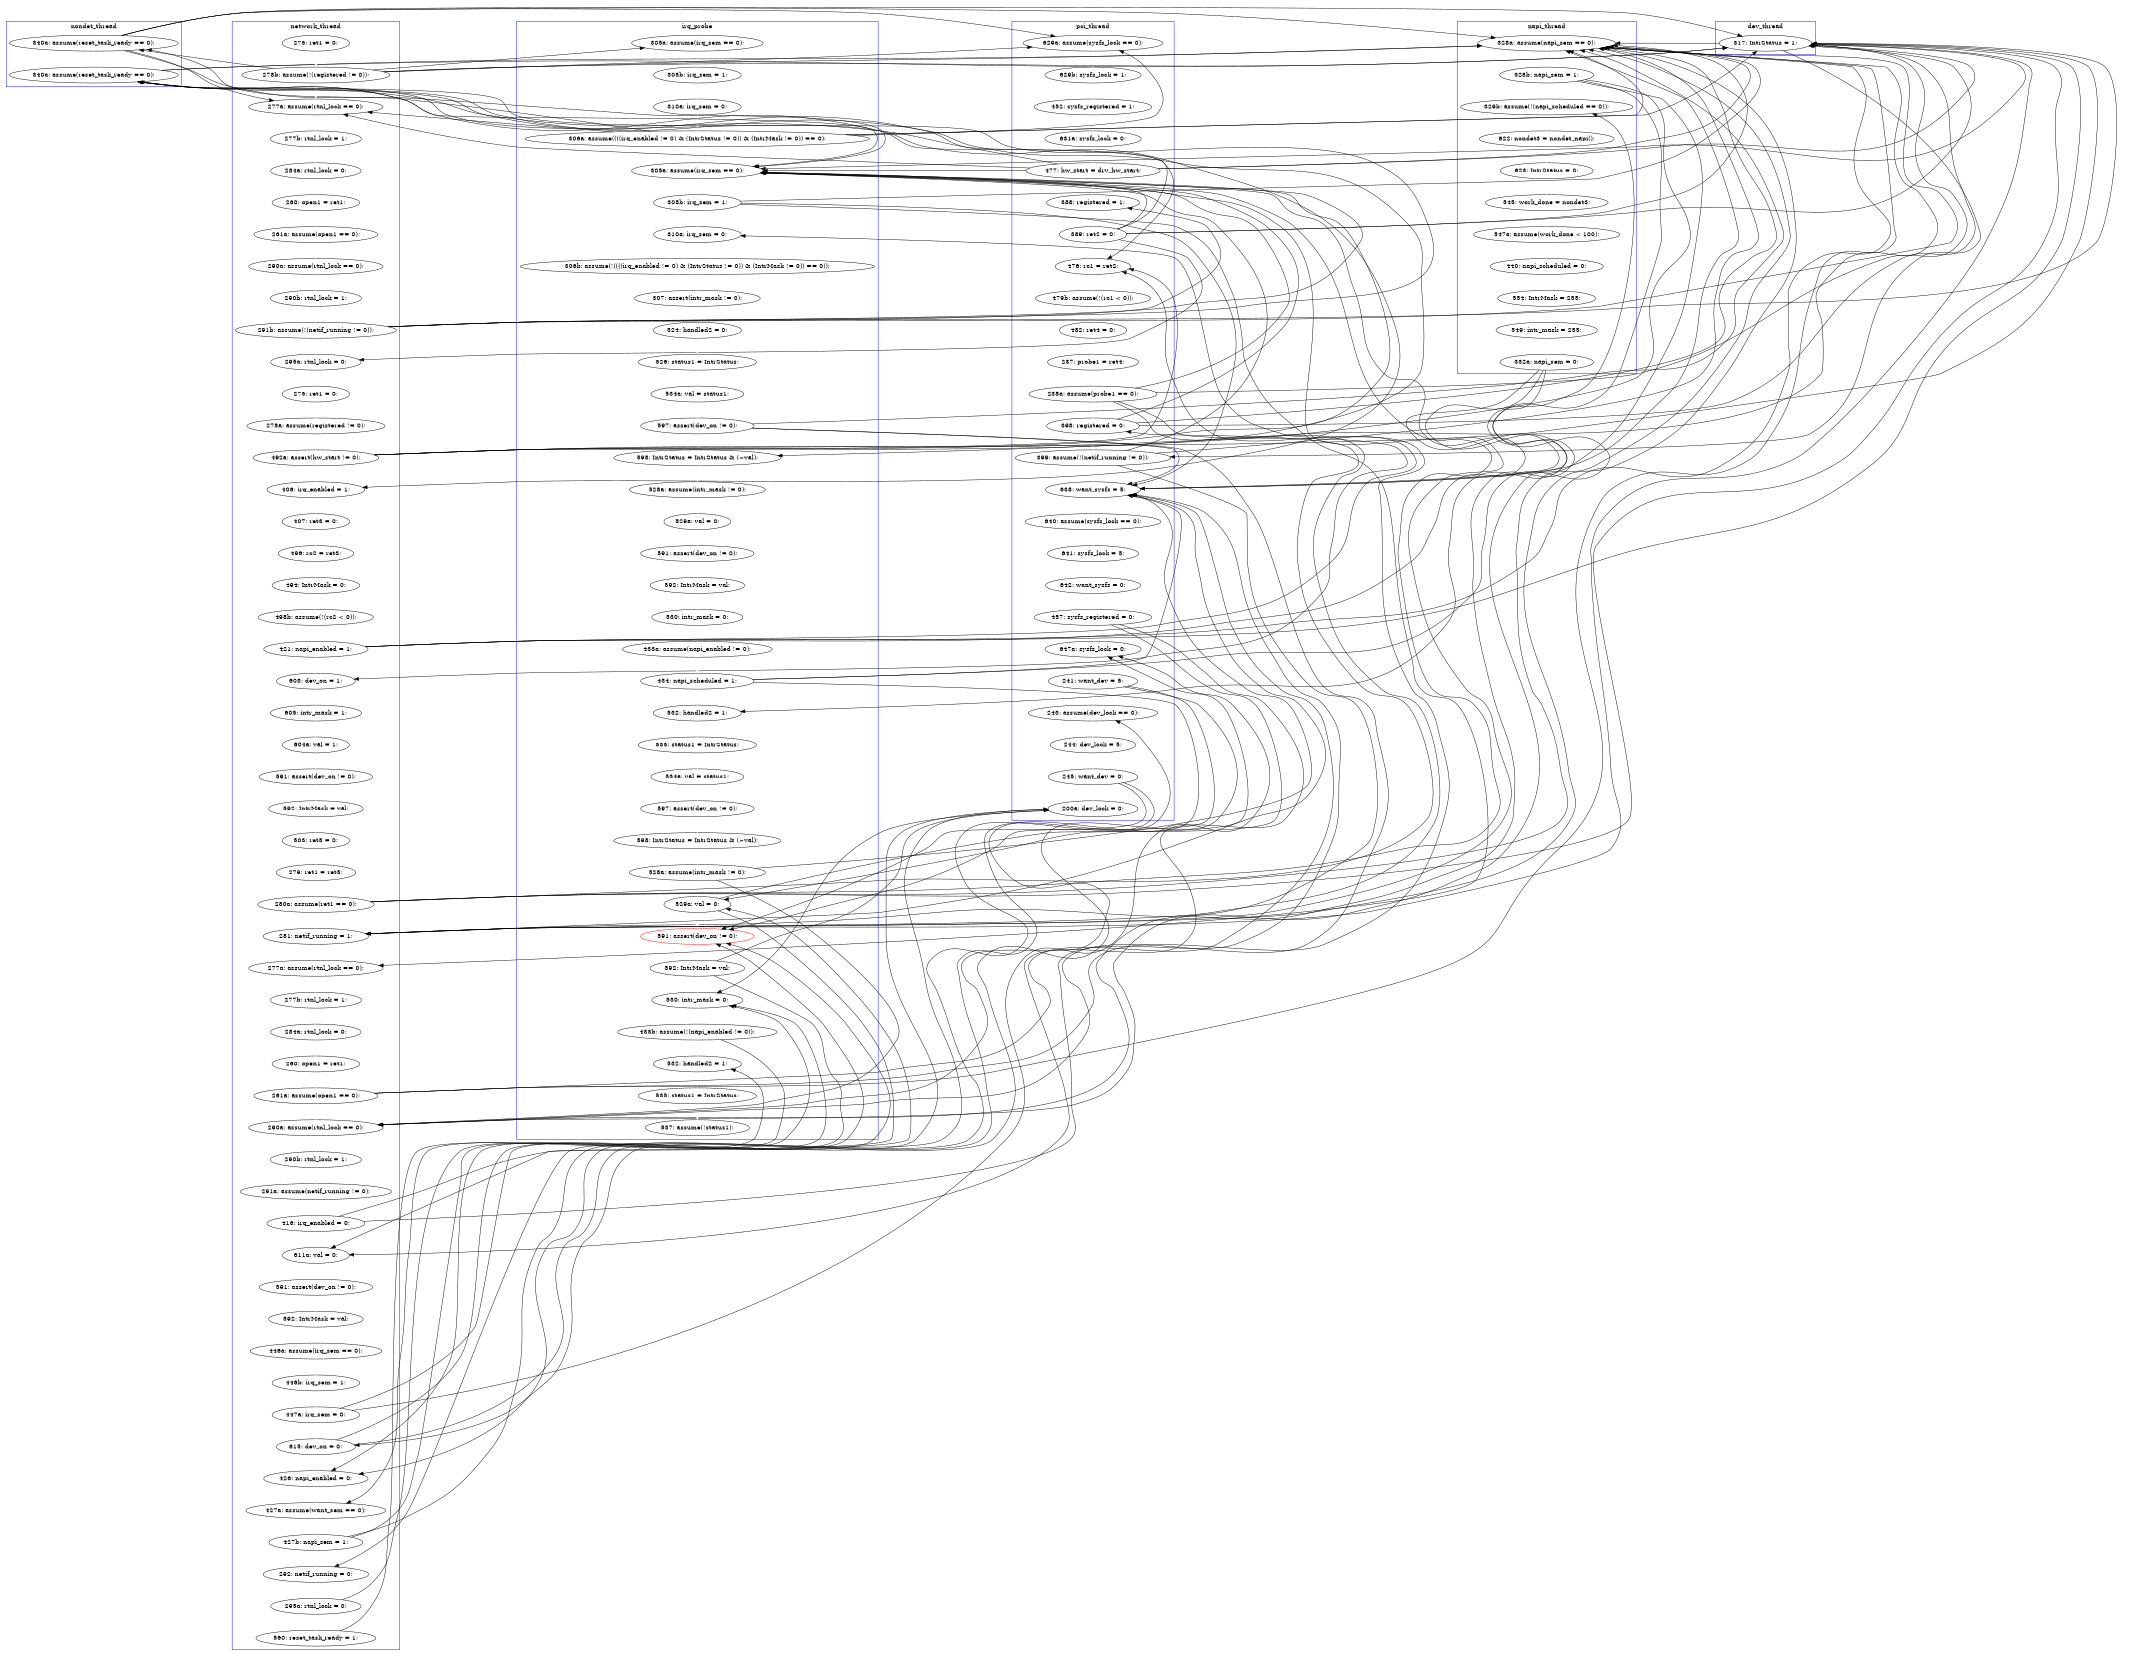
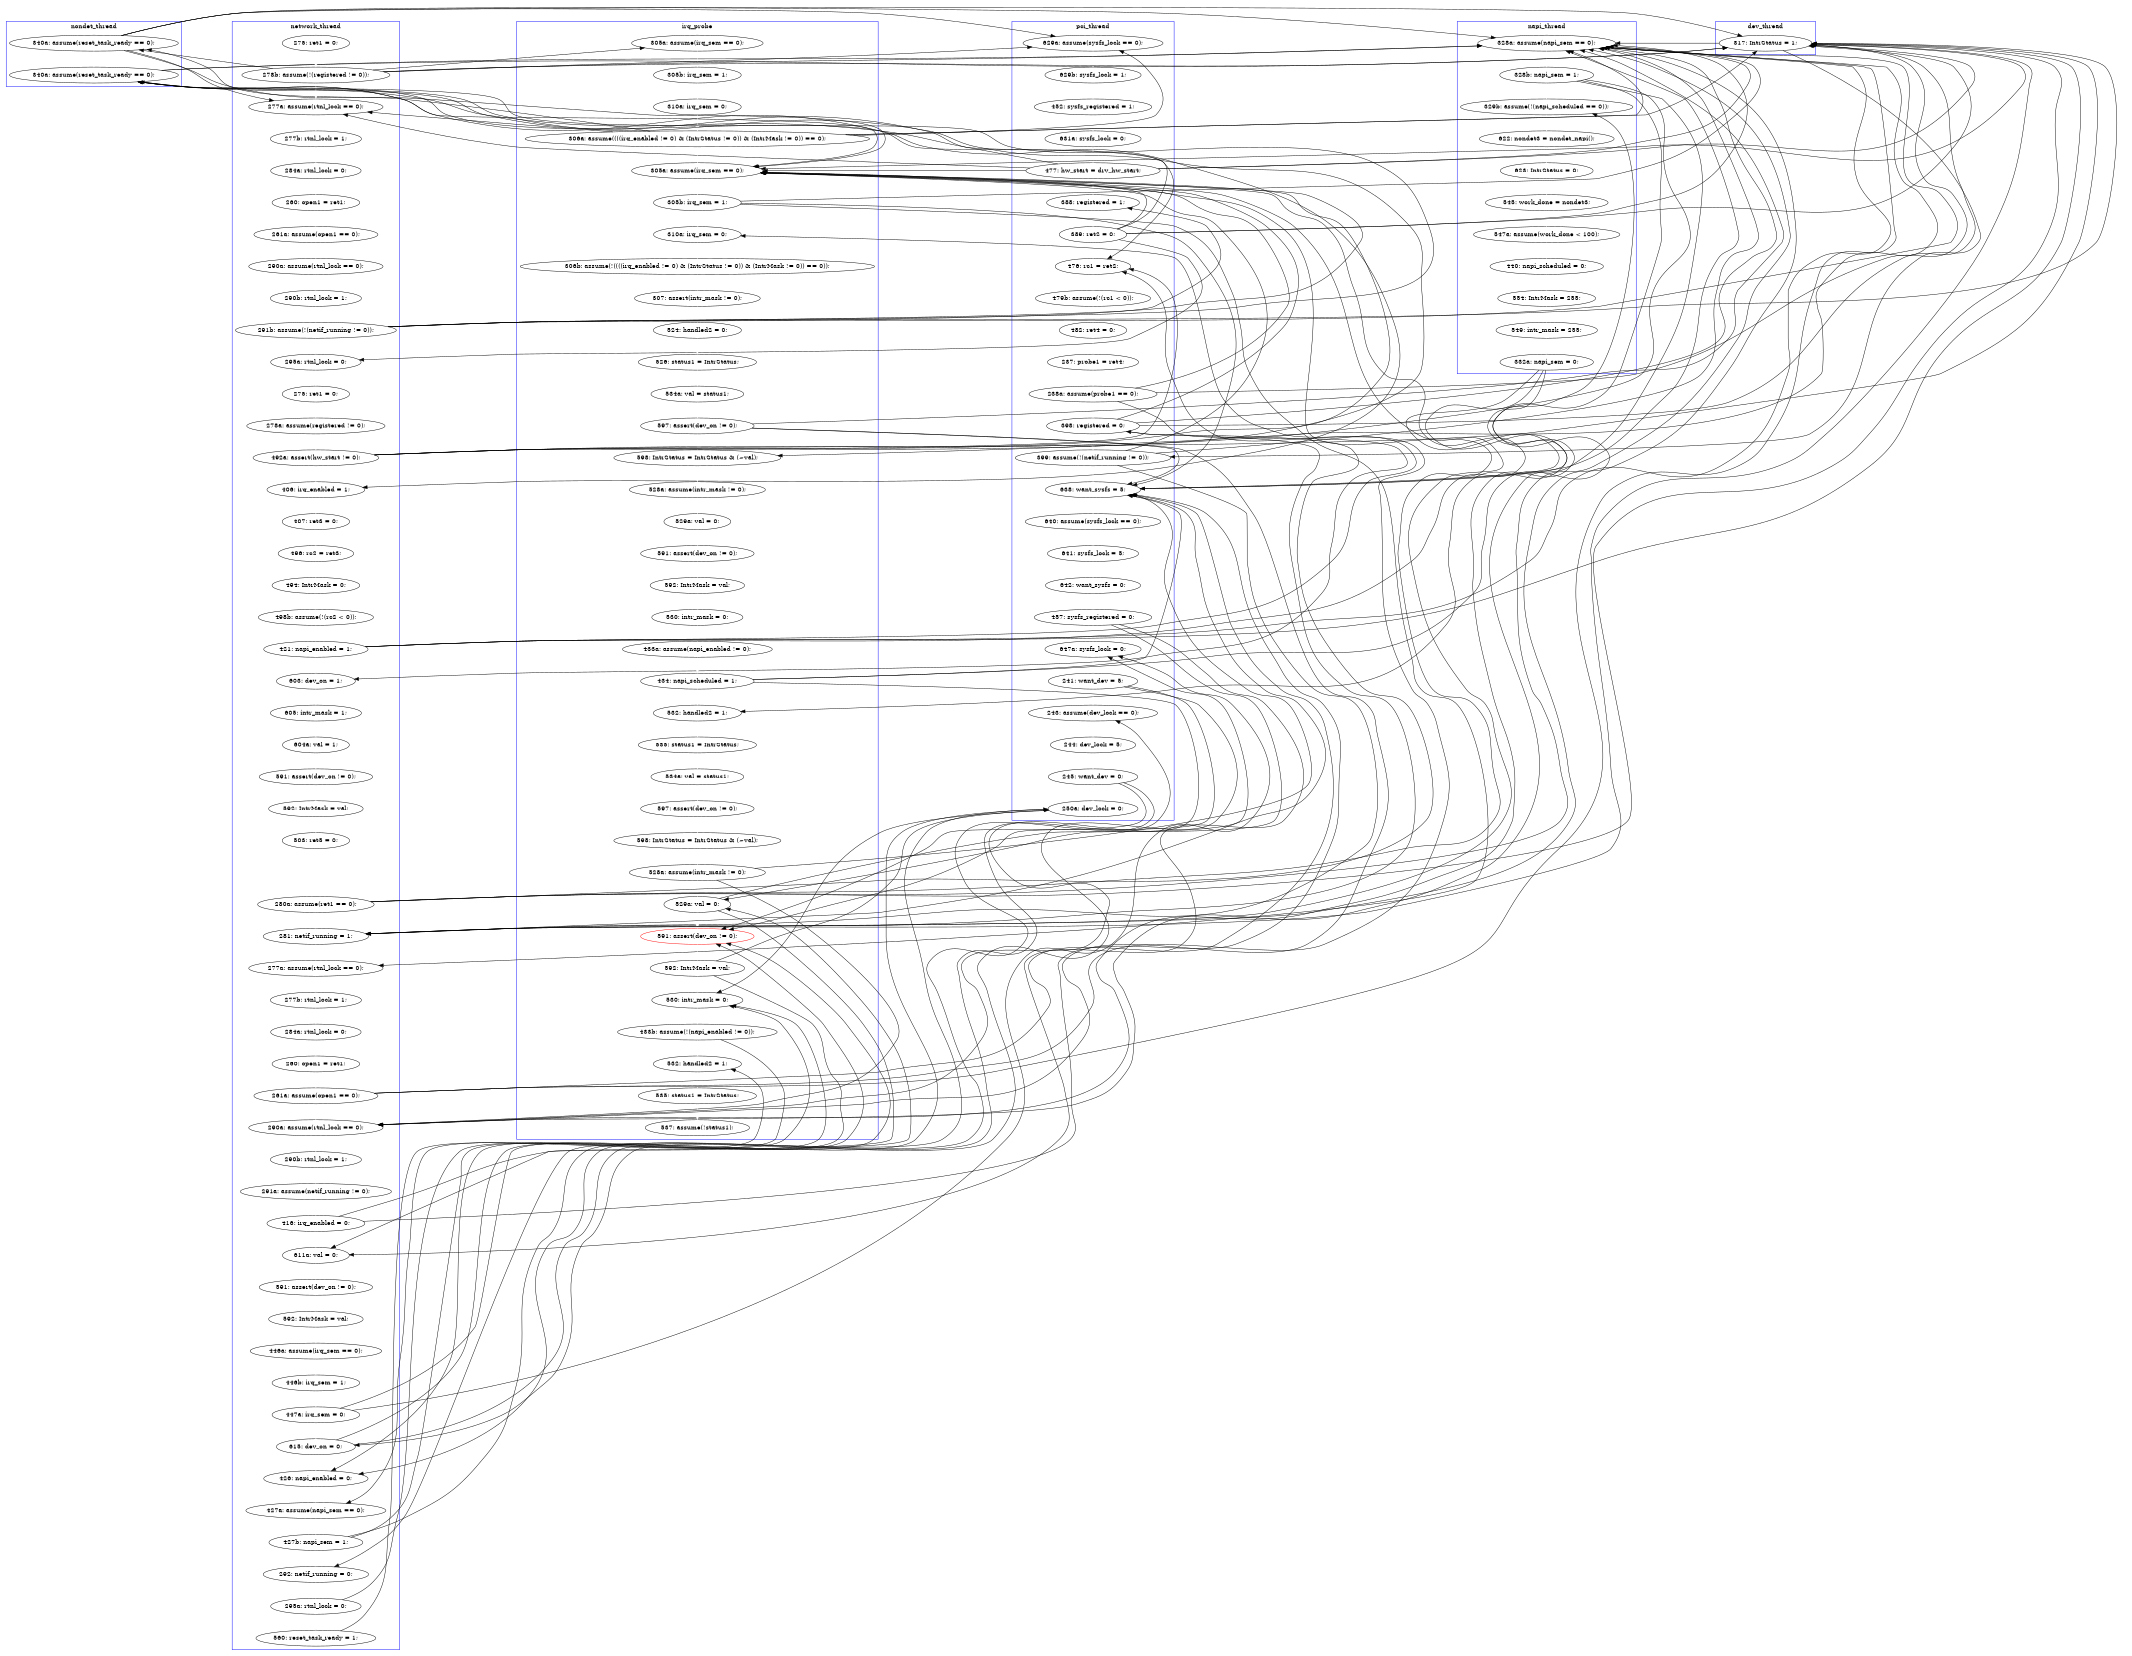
(1093, 809) -> (1093, 809)
(316, 873) -> none
(1268, 904) -> (1221, 906)
(316, 1511) -> (316, 1511)
